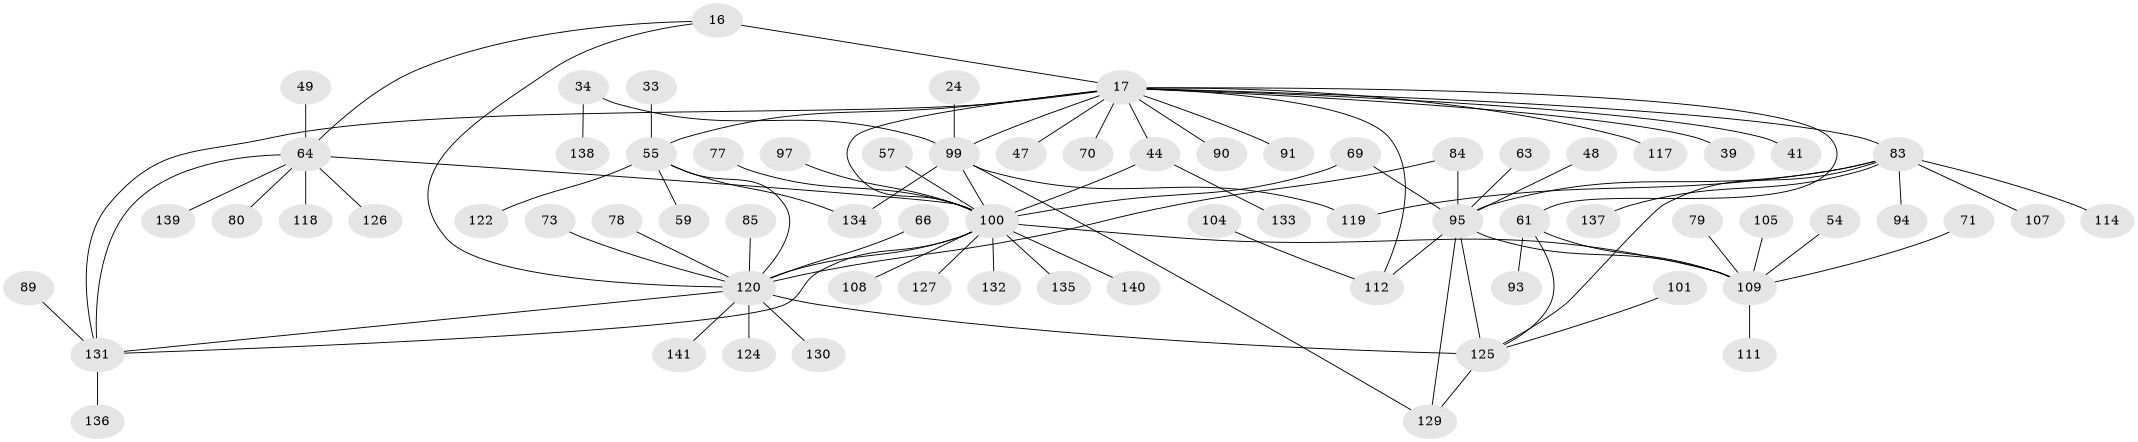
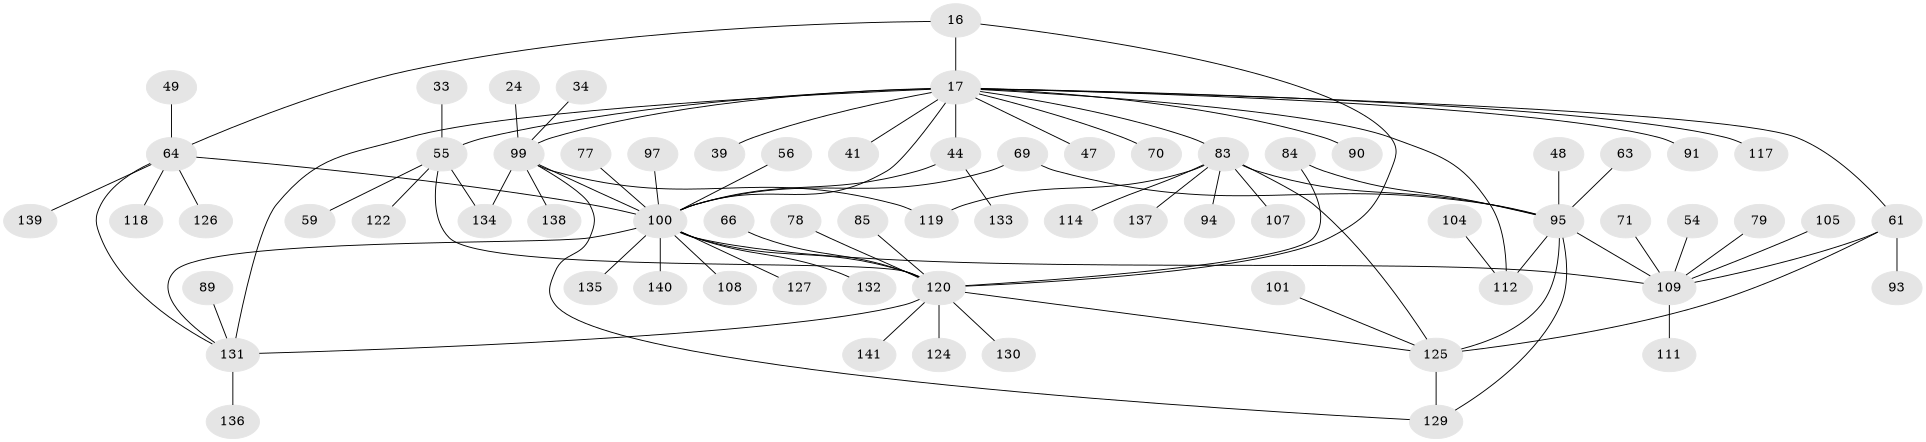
(583, 121) -> (537, 188)
(887, 154) -> (787, 154)
(237, 221) -> none
(550, 221) -> none
